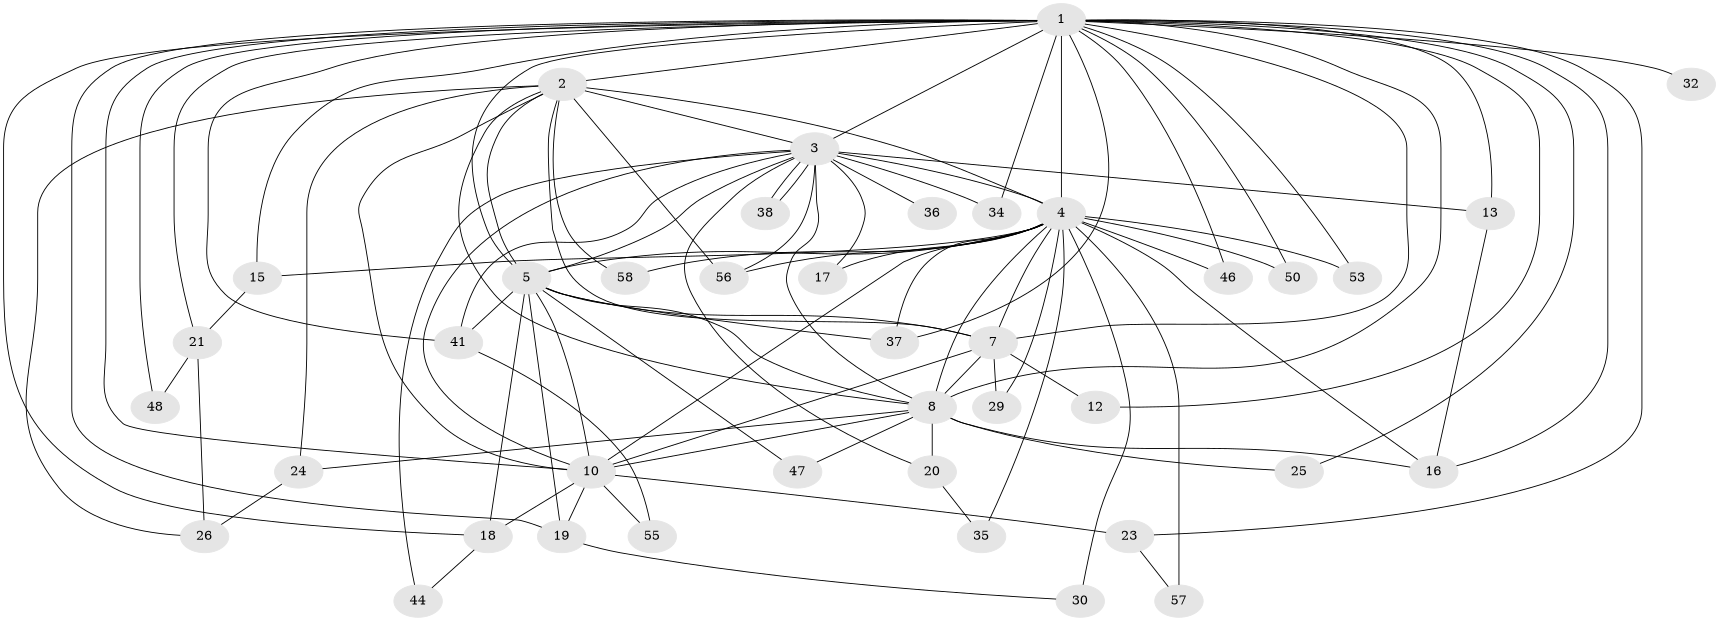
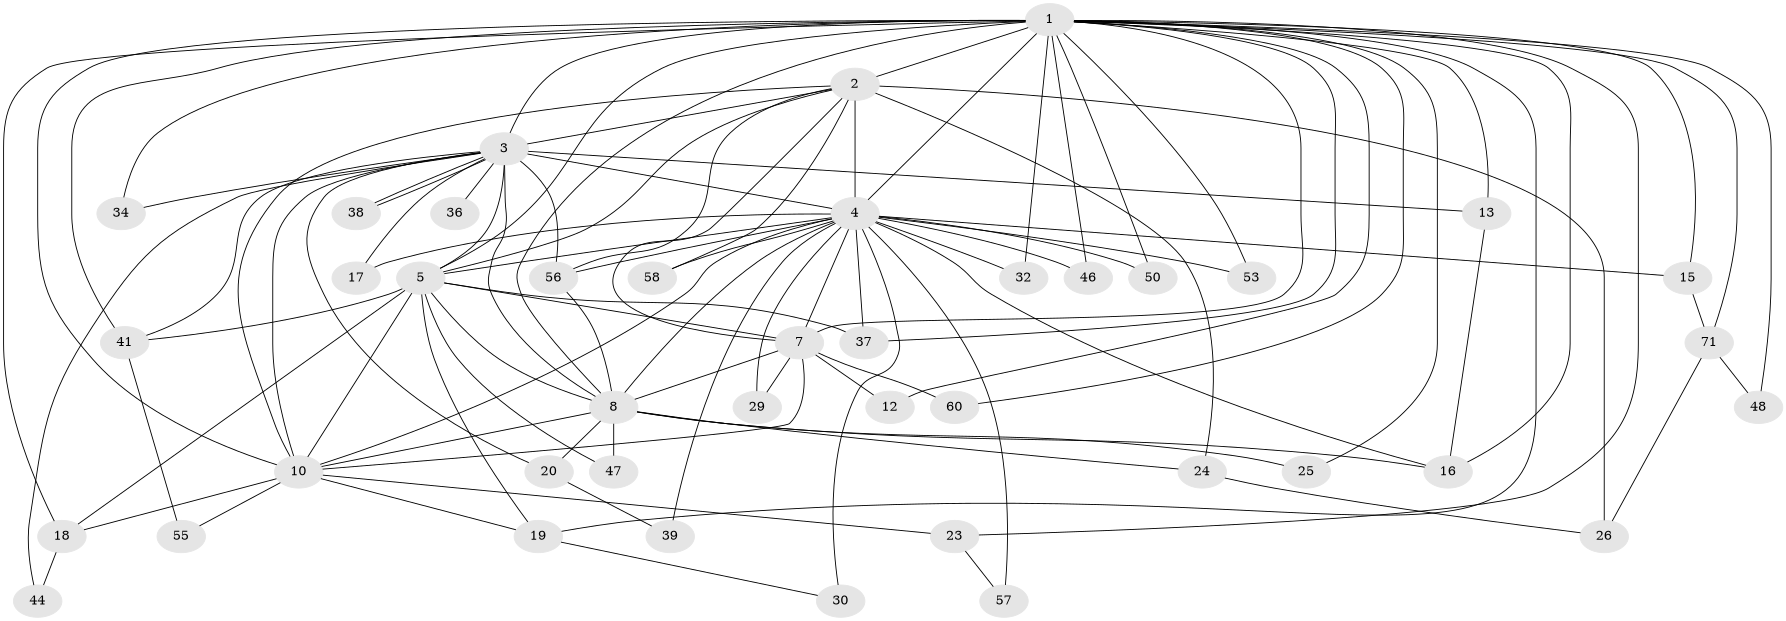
none -> (940, 244)
(575, 339) -> (597, 338)
(197, 343) -> (1709, 343)
none -> (955, 407)
(982, 537) -> (670, 537)
